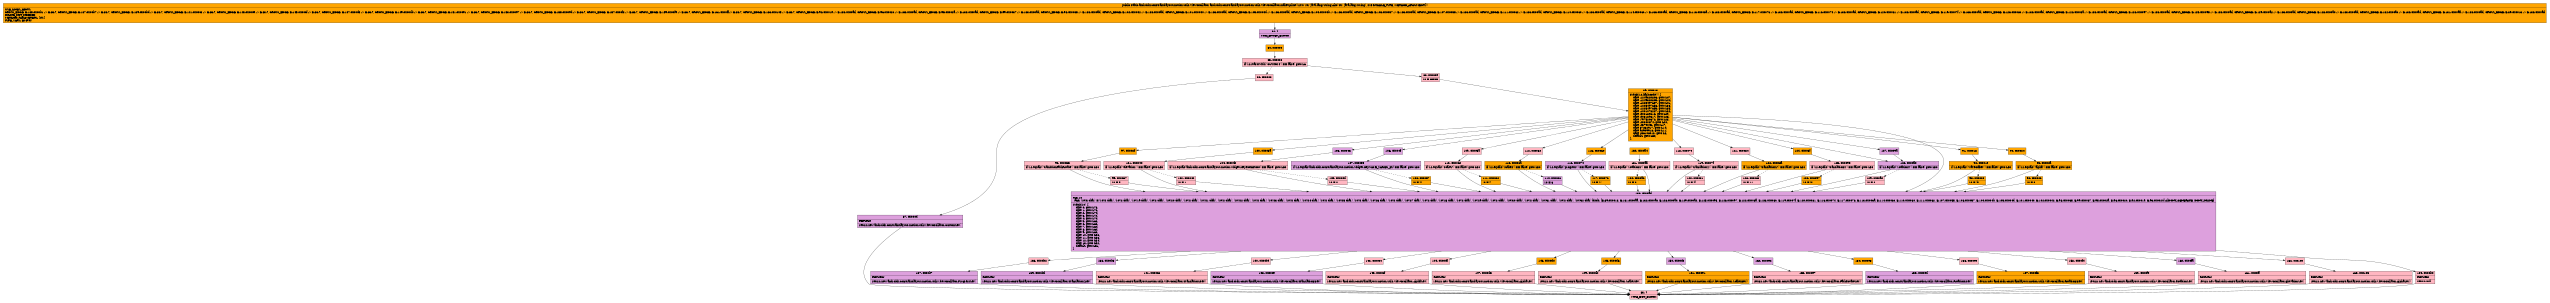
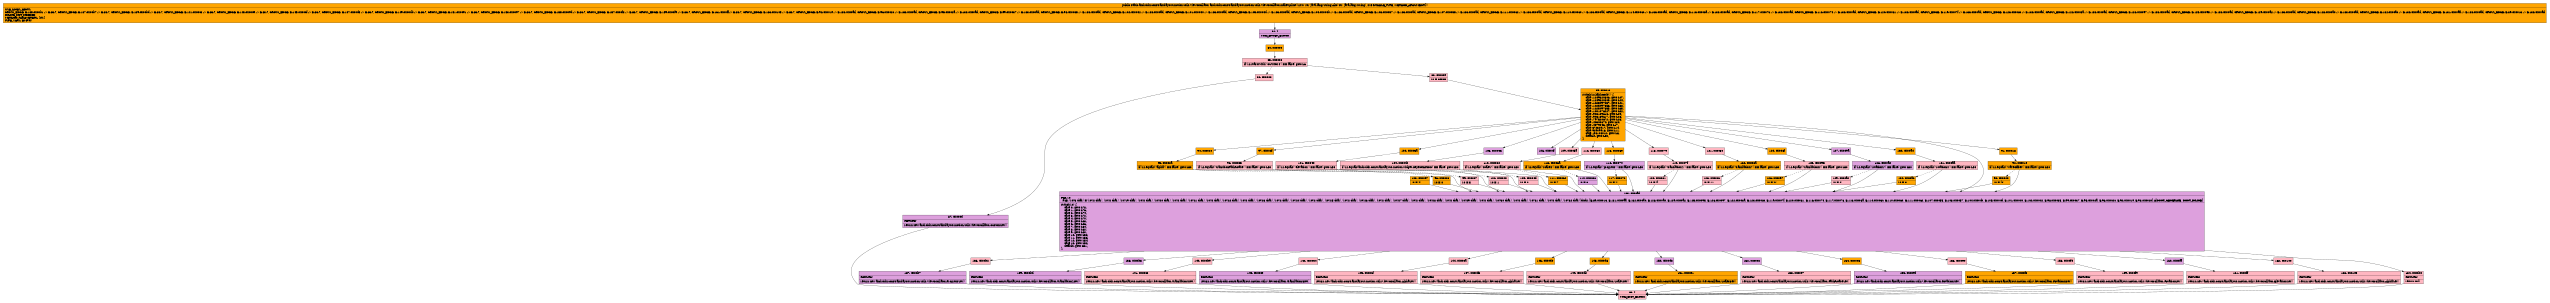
(1779, 140) -> (1760, 134)
(1356, 165) -> none
